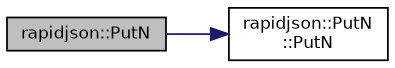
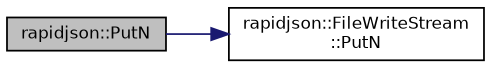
(308, 34) -> (356, 34)
